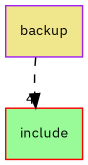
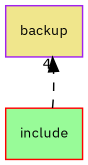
(35, 76) -> (54, 90)
